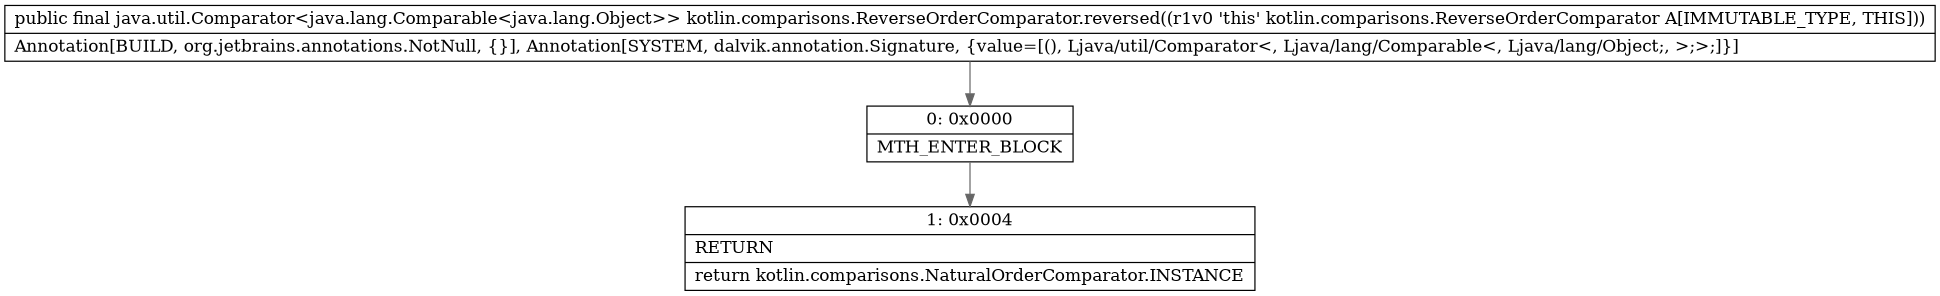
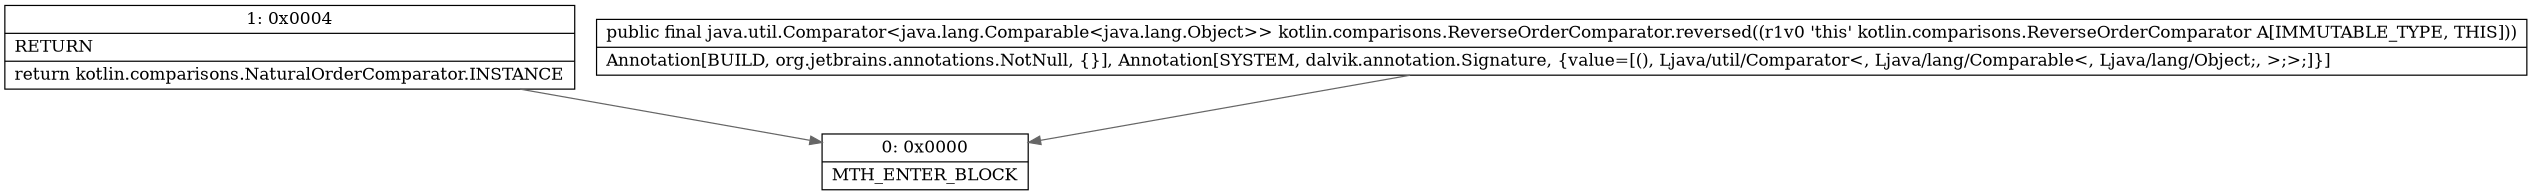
(970, 178) -> (665, 115)
